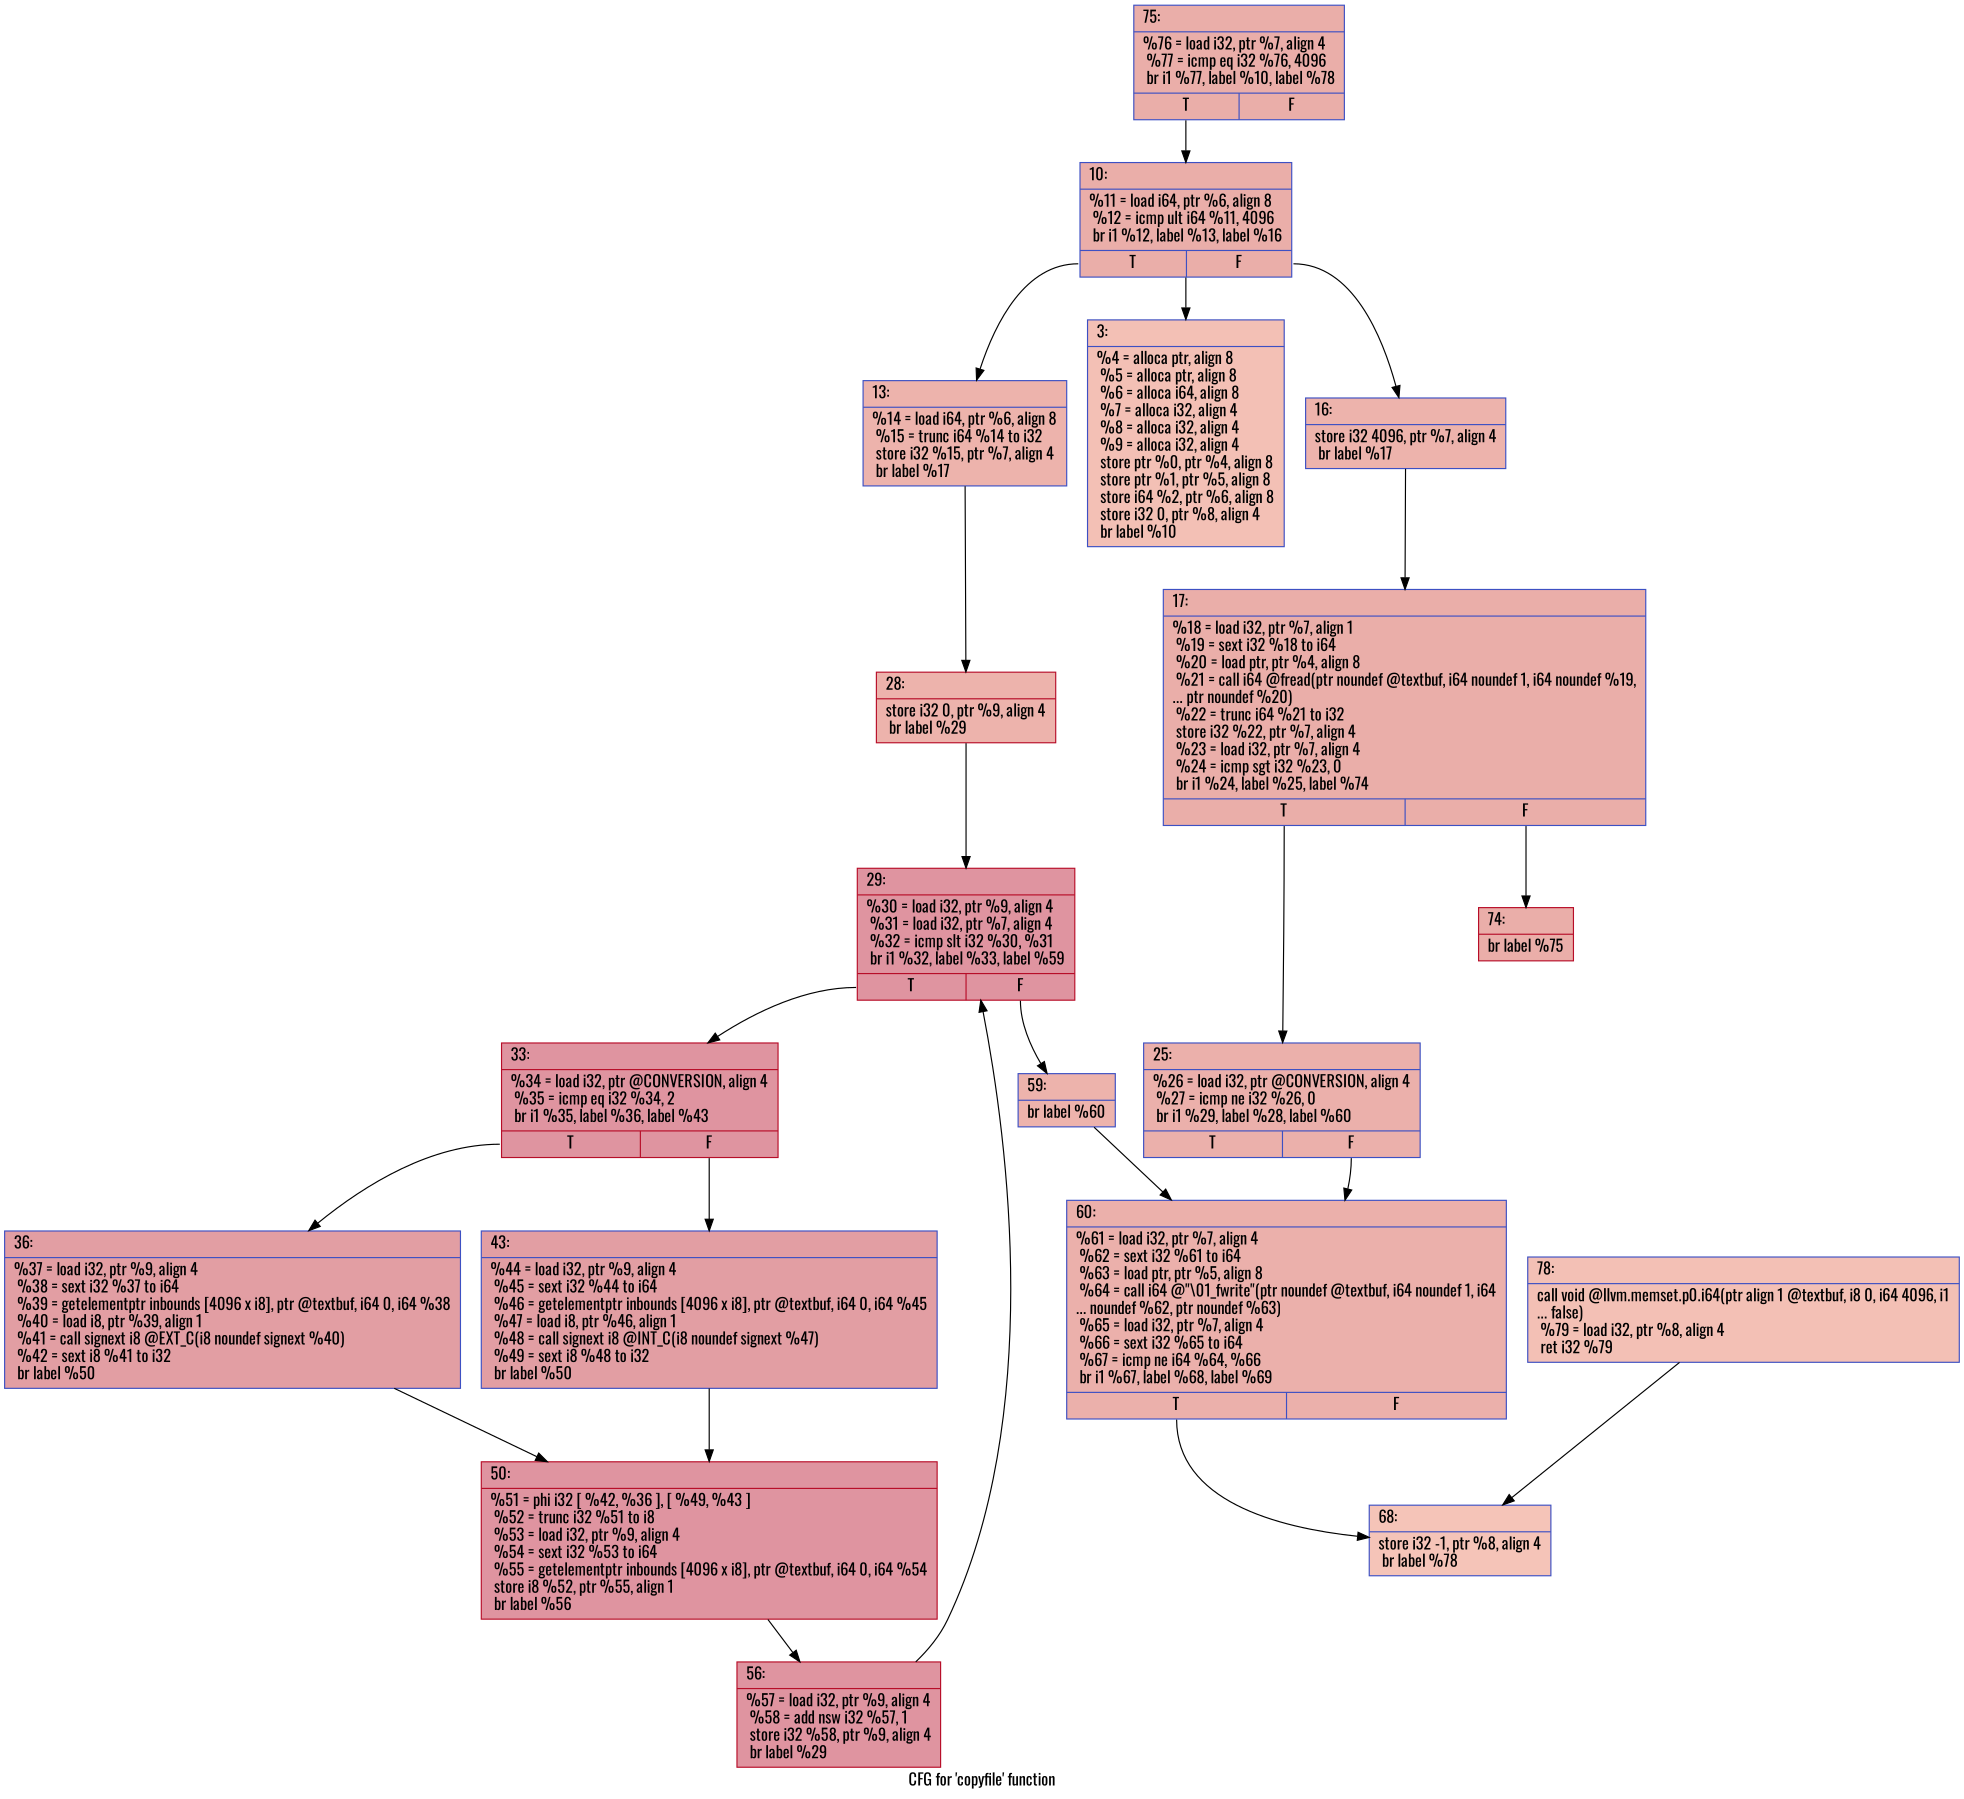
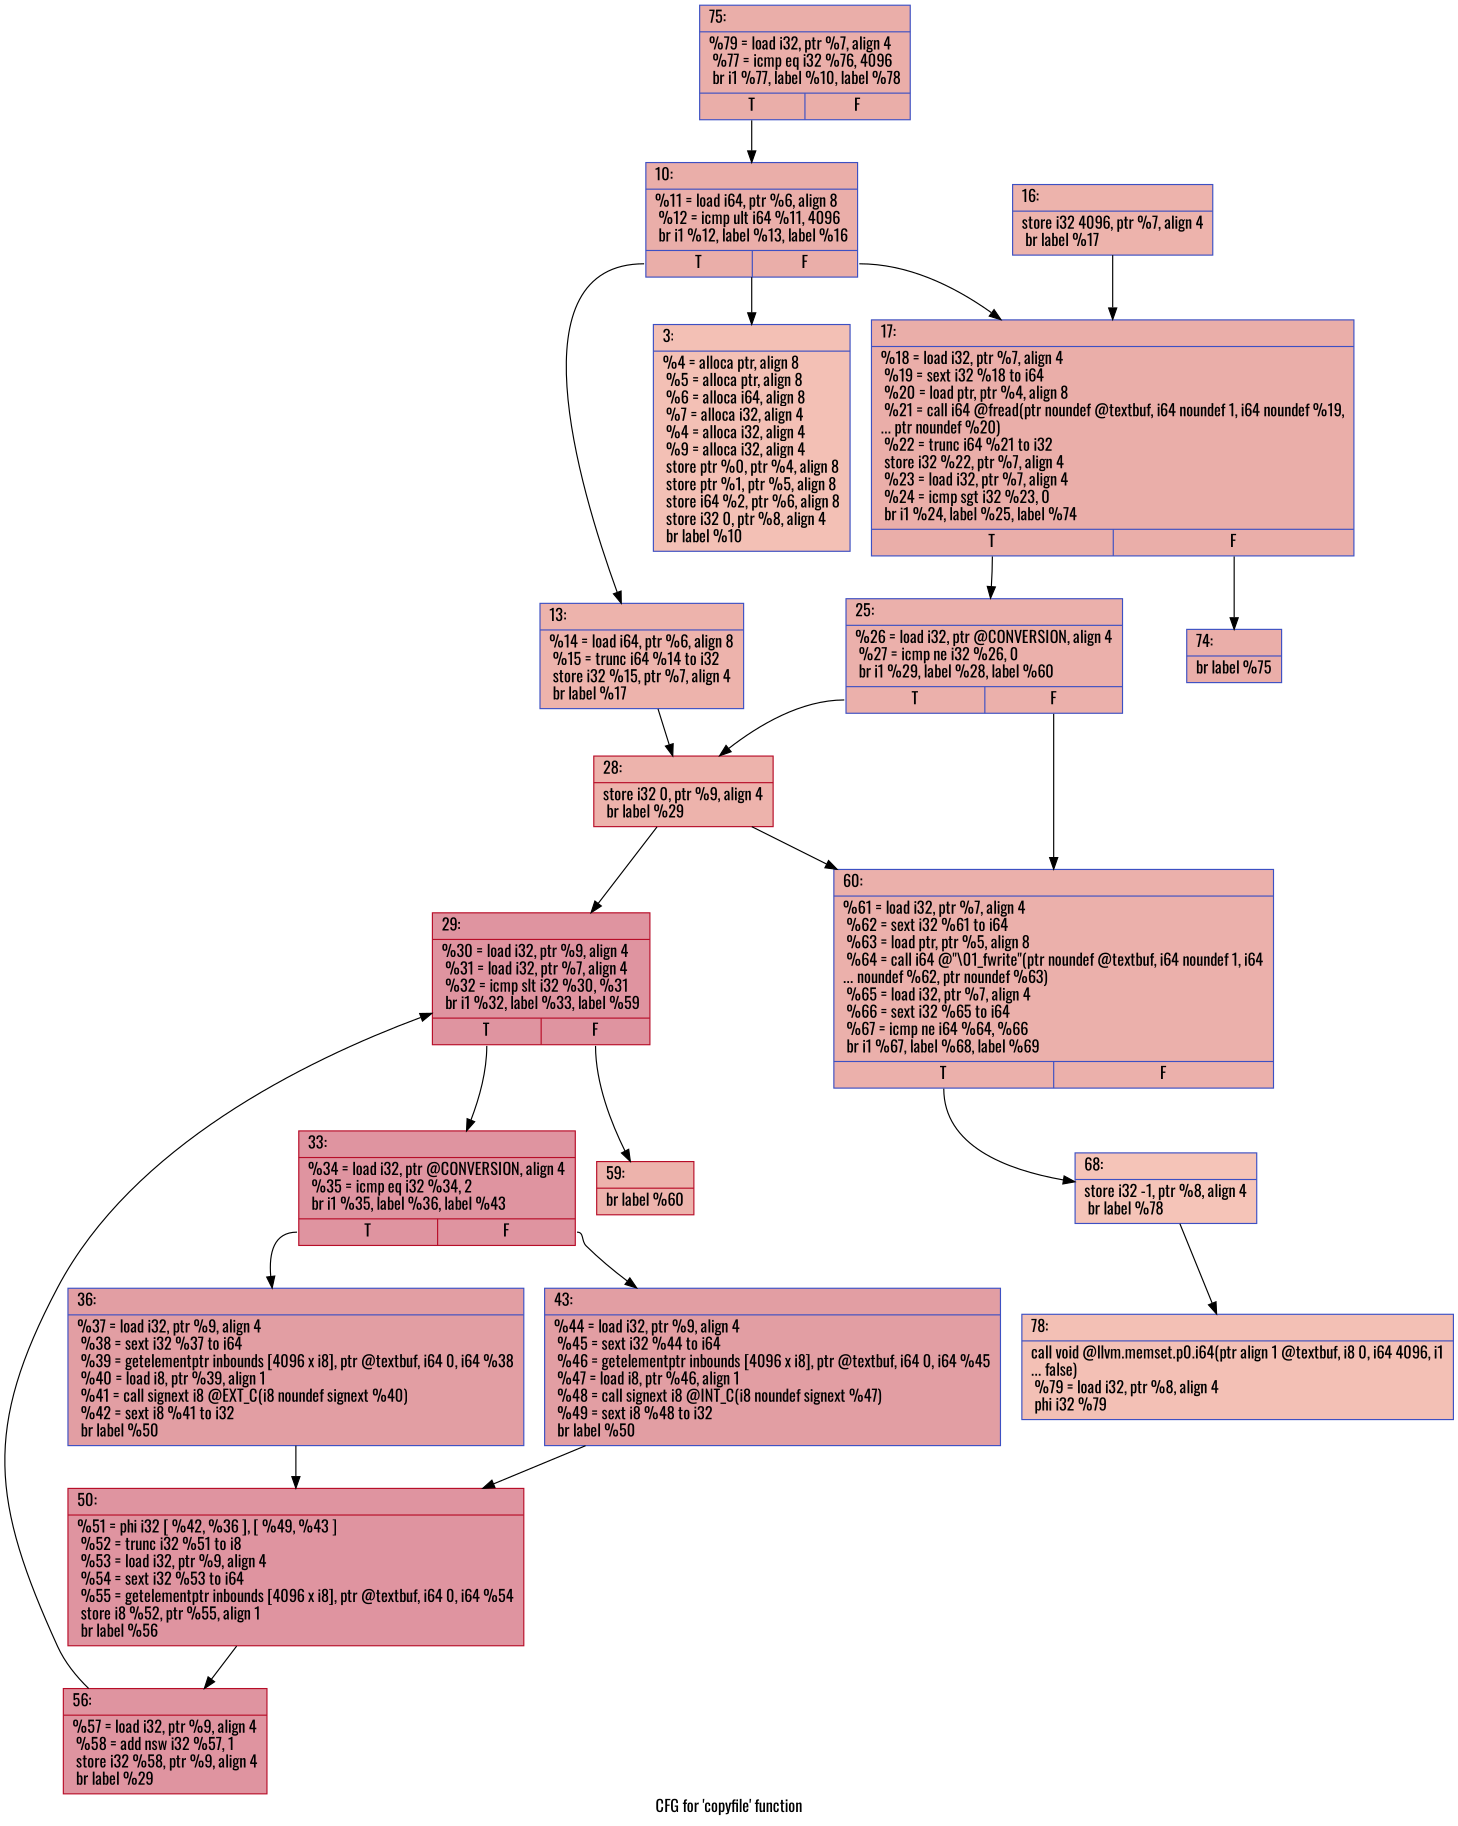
(1234, 45) -> (800, 45)
(1363, 308) -> (929, 278)
(1169, 429) -> (734, 433)
(1263, 629) -> (972, 359)
none -> (783, 715)
(1526, 934) -> (1234, 656)
(1067, 1100) -> (645, 1188)
(1128, 1160) -> (789, 845)
(1575, 1348) -> (1069, 1406)
(1596, 1430) -> (1196, 1263)
